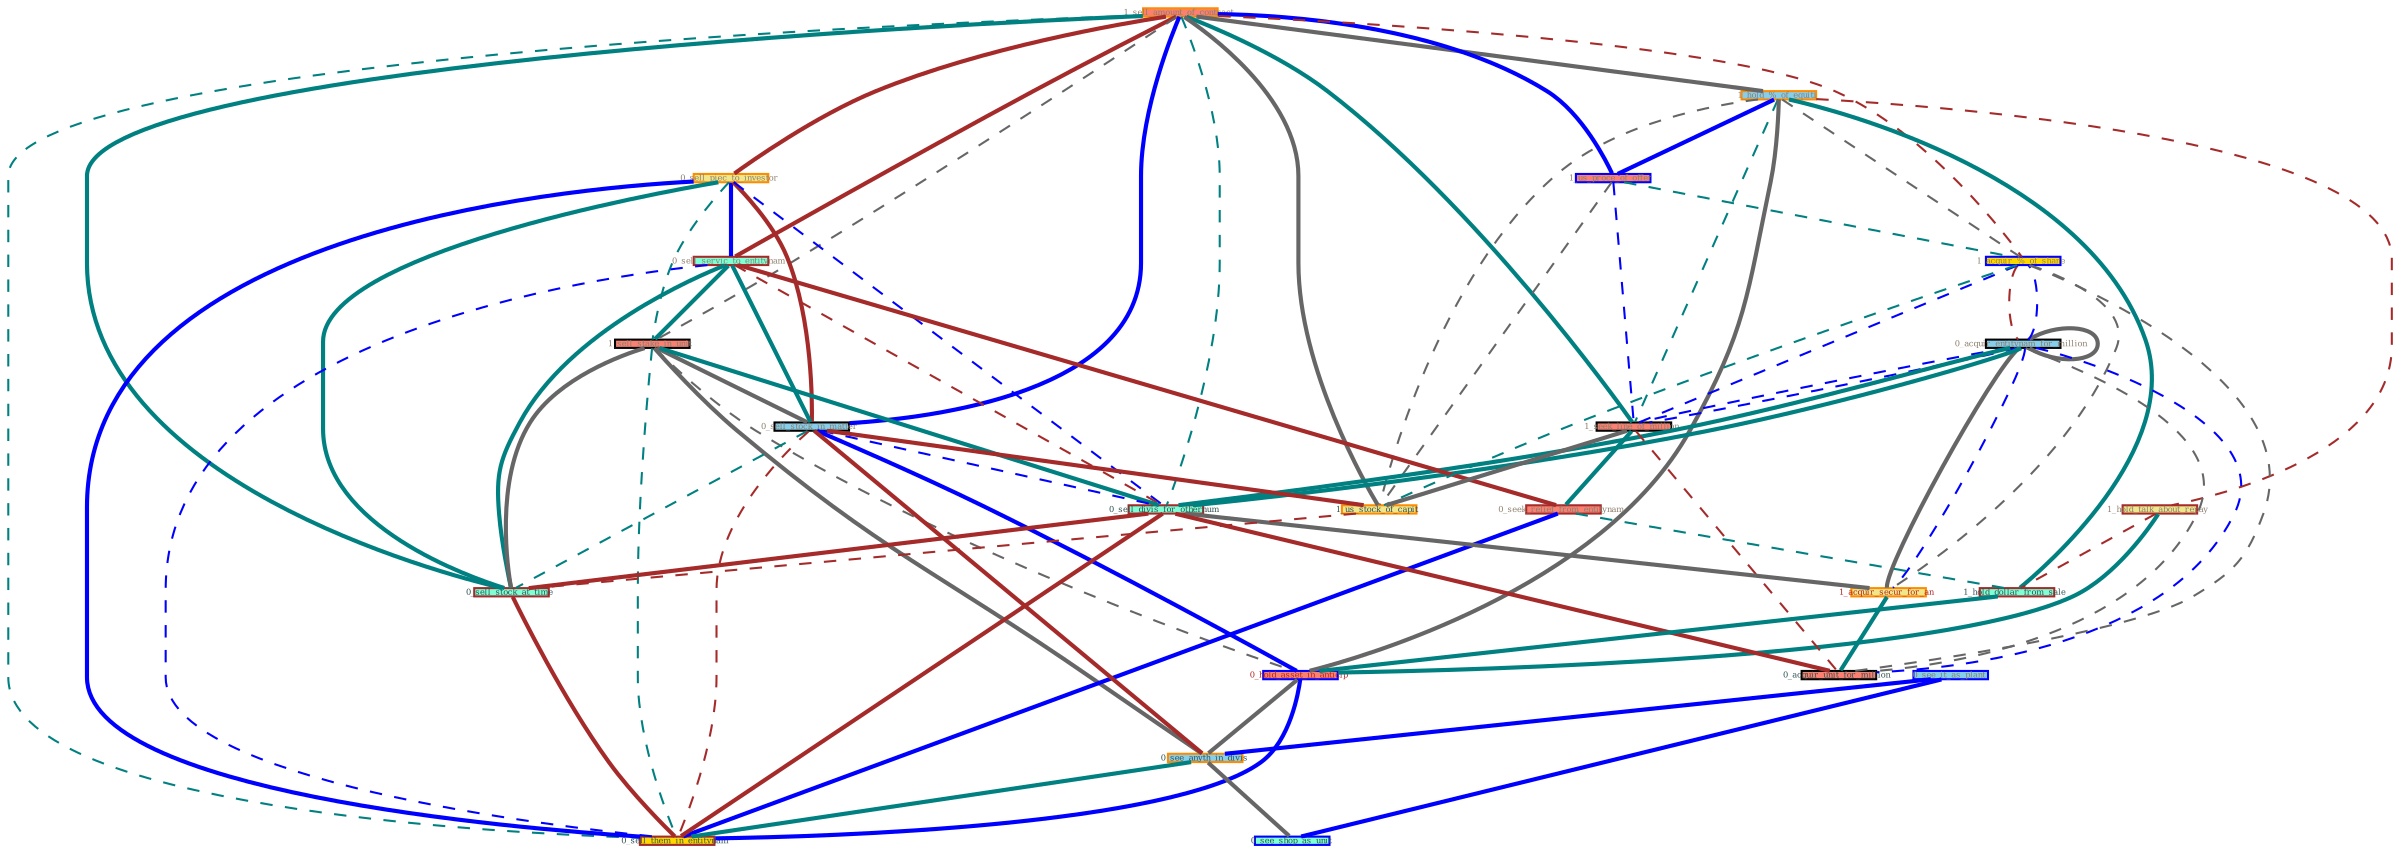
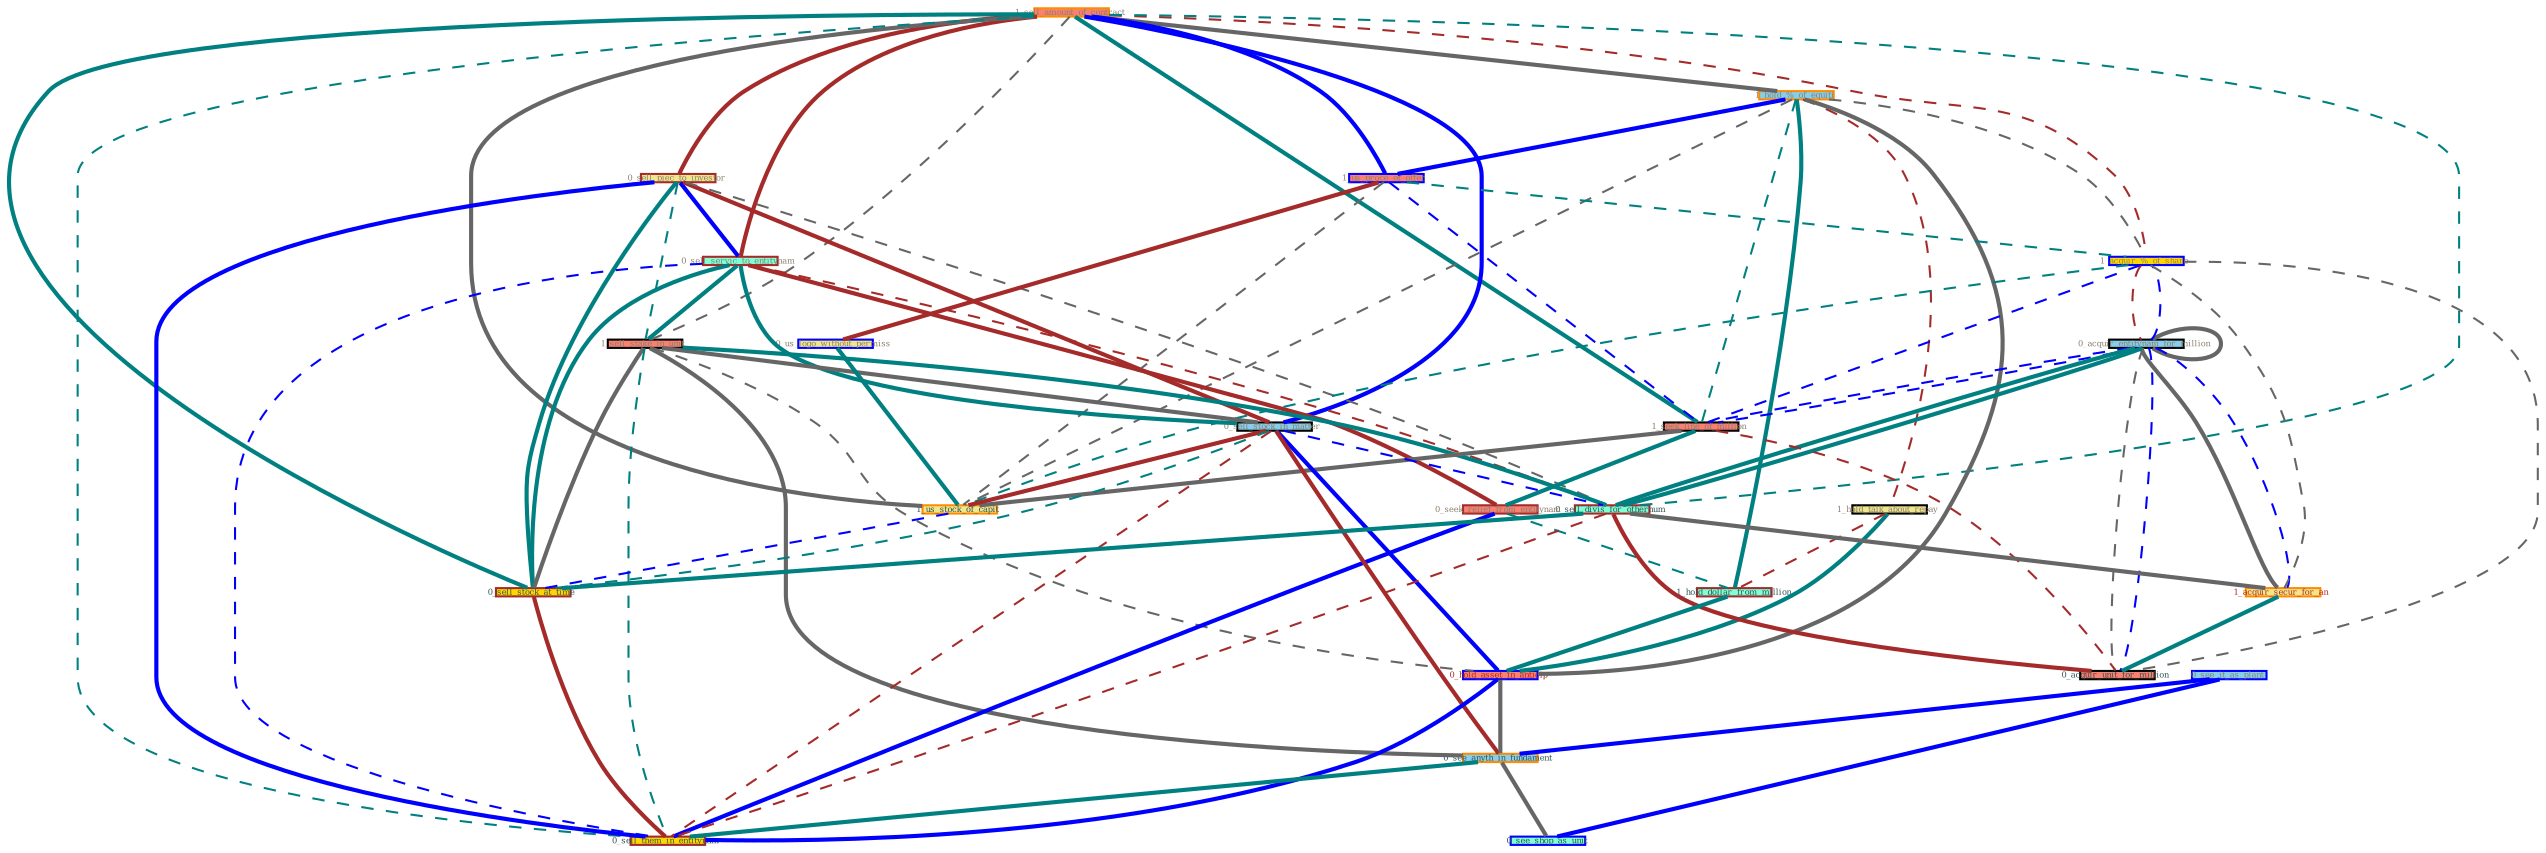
(731, 178) -> (678, 178)
none -> (836, 344)
(948, 344) -> (1151, 332)
(2160, 509) -> (1890, 509)
(993, 532) -> (1047, 553)
(1007, 545) -> (747, 551)
(511, 592) -> (533, 592)
(2017, 592) -> (1734, 592)
(922, 675) -> (1141, 679)
(1205, 758) -> (1500, 758)
